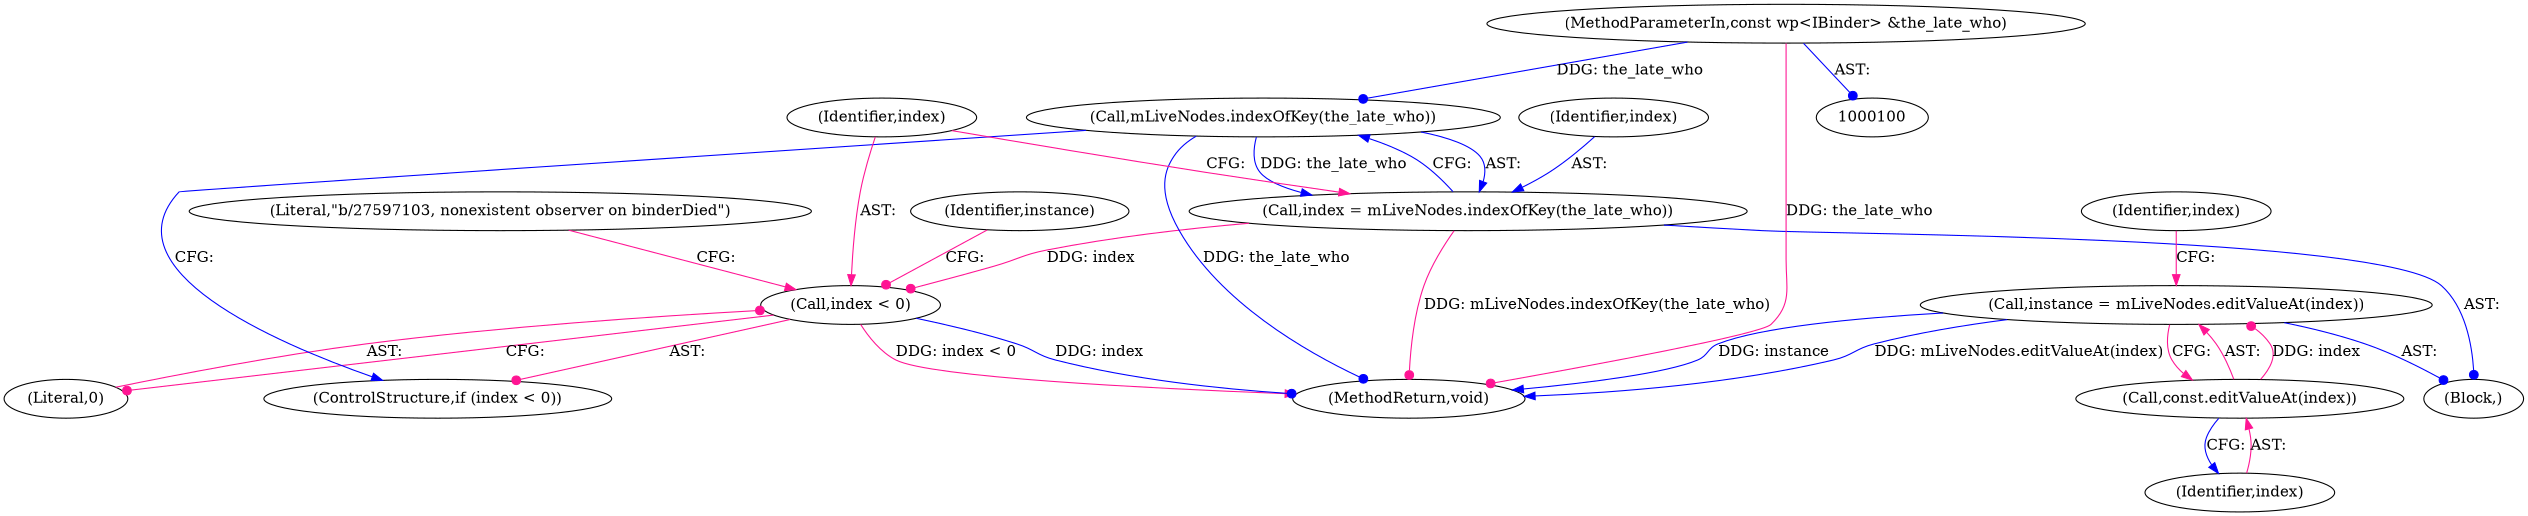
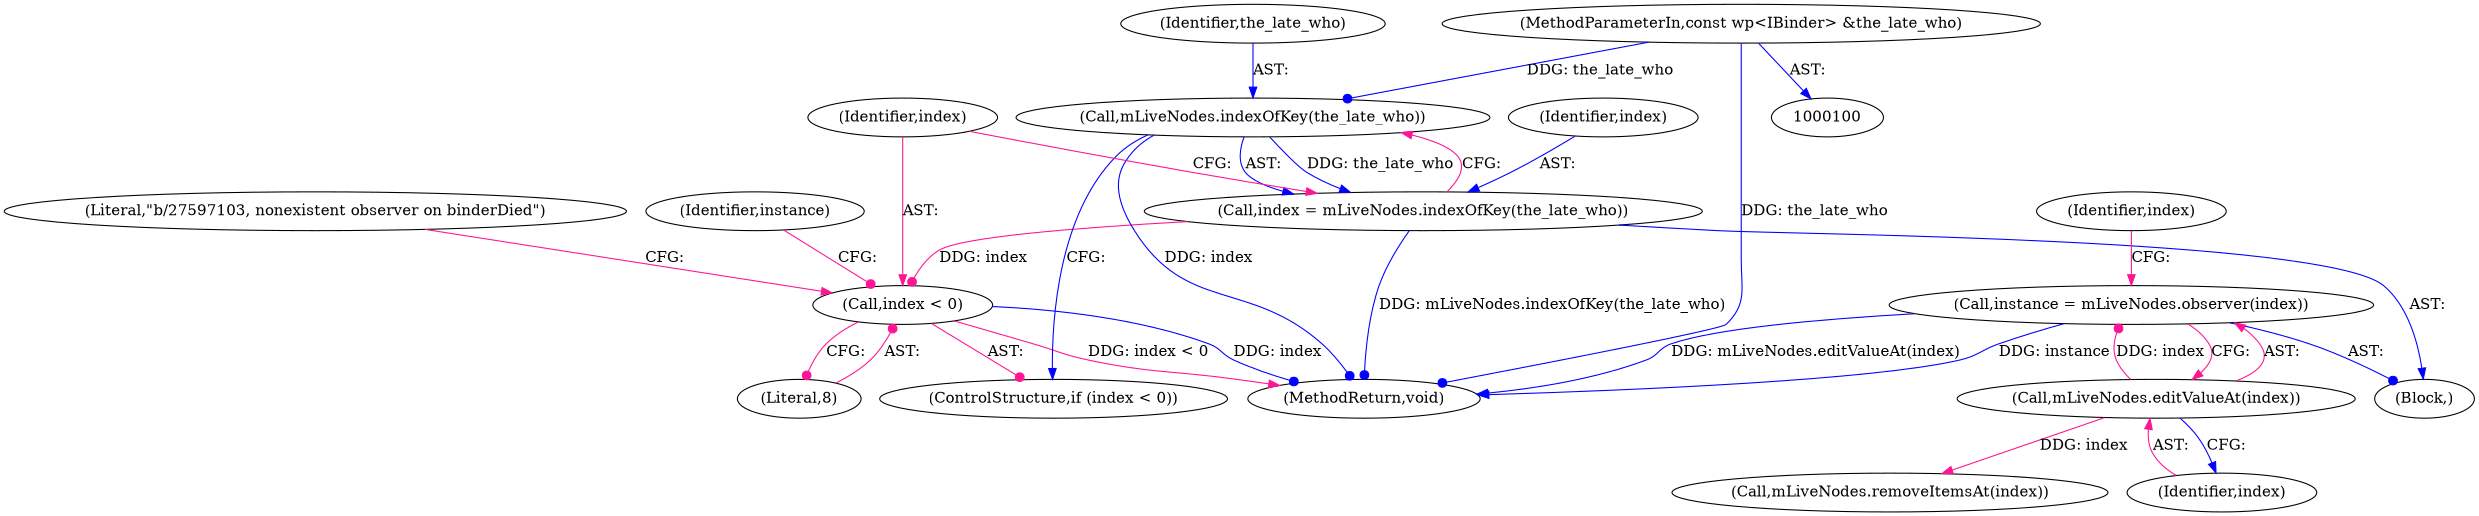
none -> (1253, 24)
(1827, 68) -> (1781, 67)
(1415, 159) -> (1454, 153)
(2101, 240) -> (2050, 241)
(1276, 258) -> (1209, 258)
(1420, 297) -> (1376, 297)
(2176, 305) -> (2131, 305)
(1772, 323) -> (1726, 324)
(66, 399) -> (799, 399)
(2240, 399) -> (2156, 399)
none -> (1890, 493)
